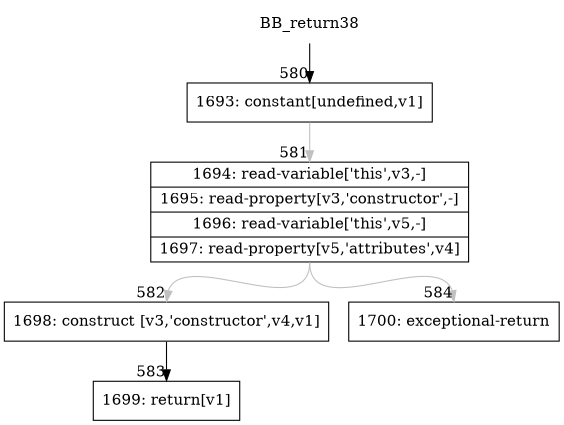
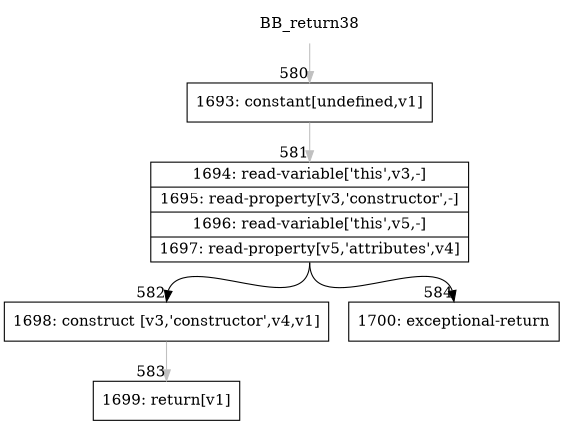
(310, 57) -> (310, 57)
(244, 283) -> (244, 283)
(376, 283) -> (376, 283)
(167, 356) -> (167, 356)
